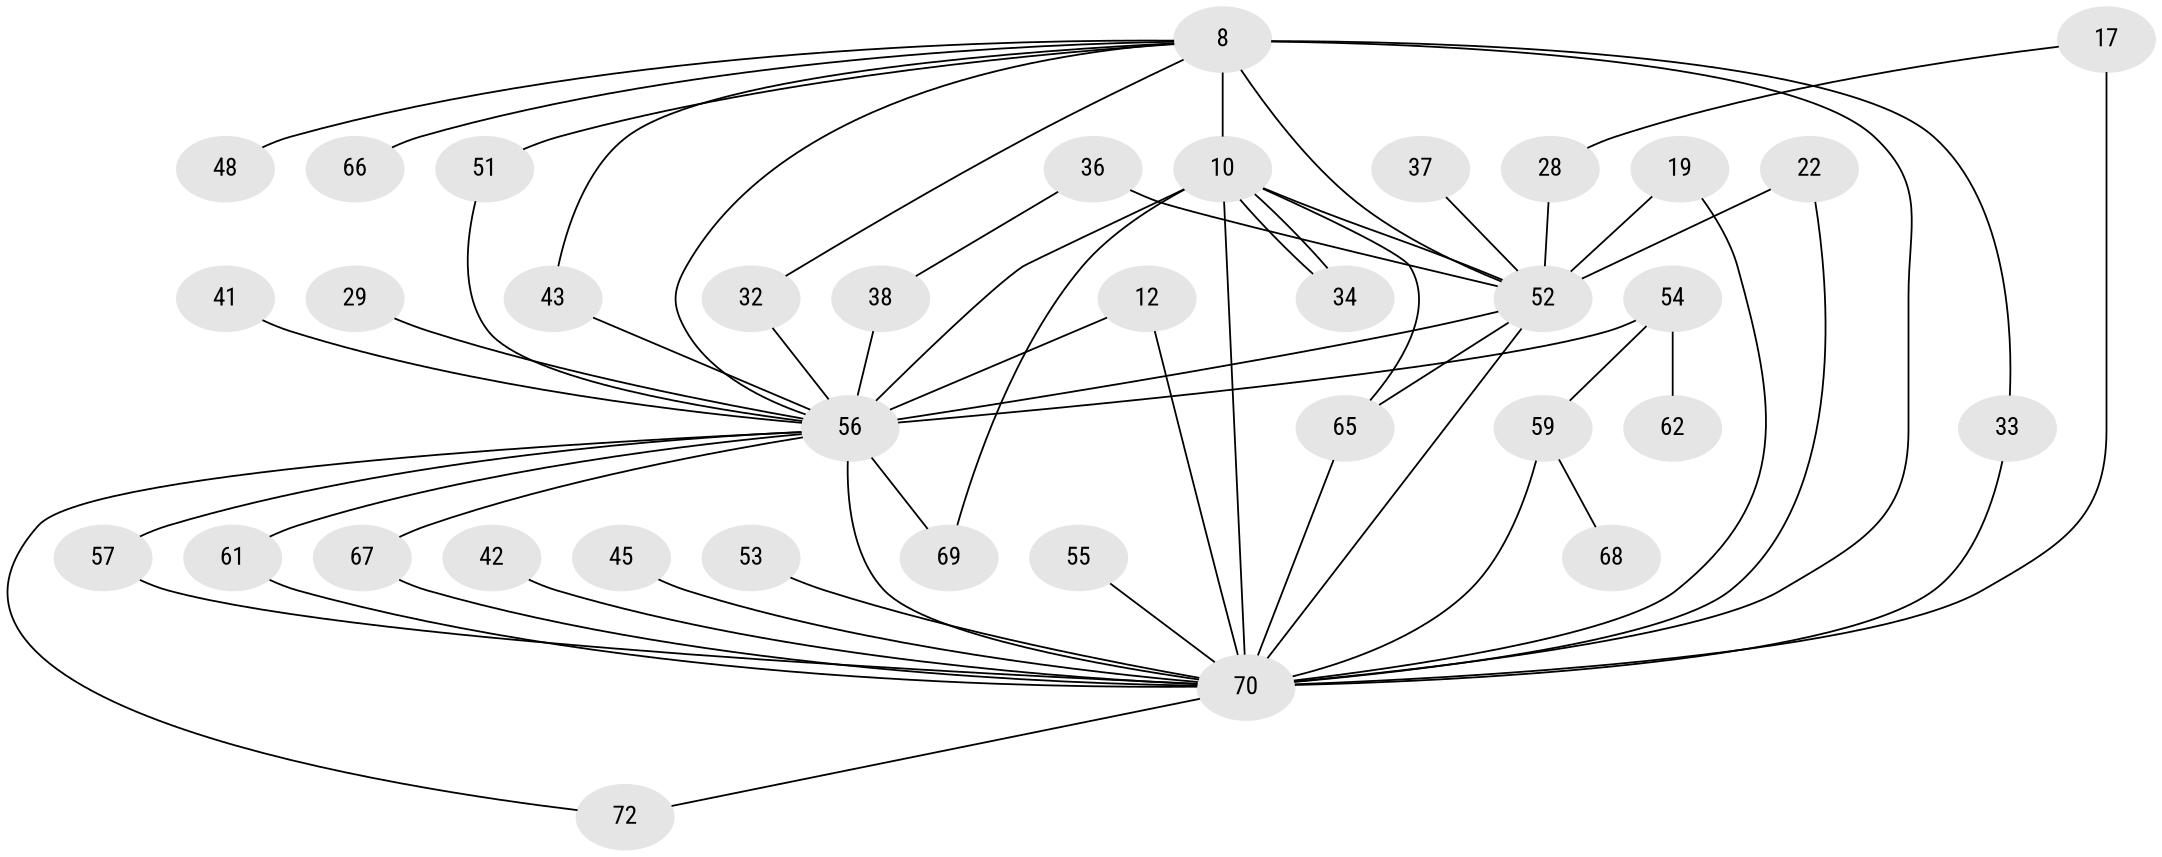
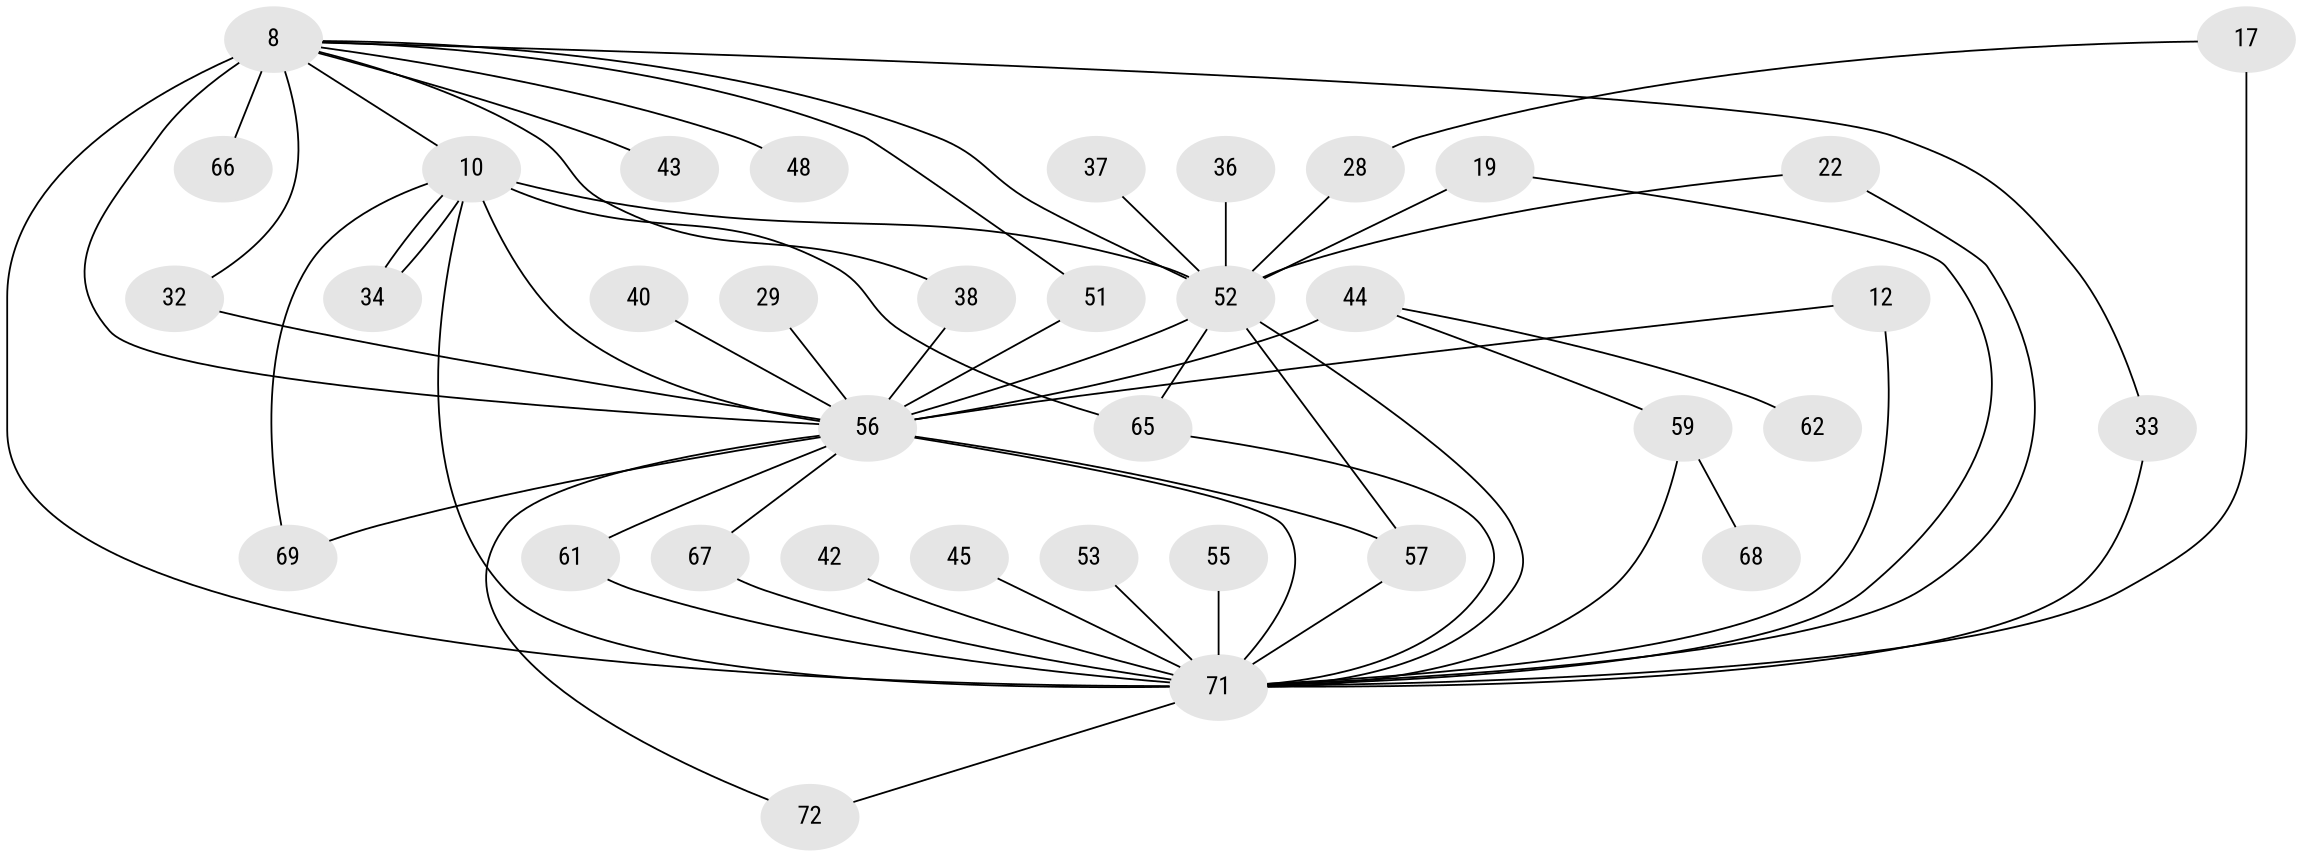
(987, 234) -> (580, 183)
(225, 299) -> (639, 299)
(1673, 299) -> (1355, 299)
(691, 359) -> none
none -> (1321, 428)
(1246, 688) -> (1219, 688)
